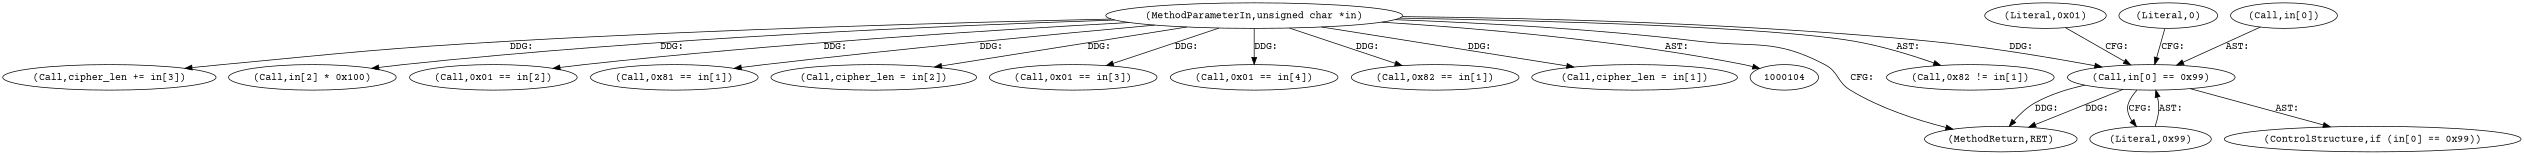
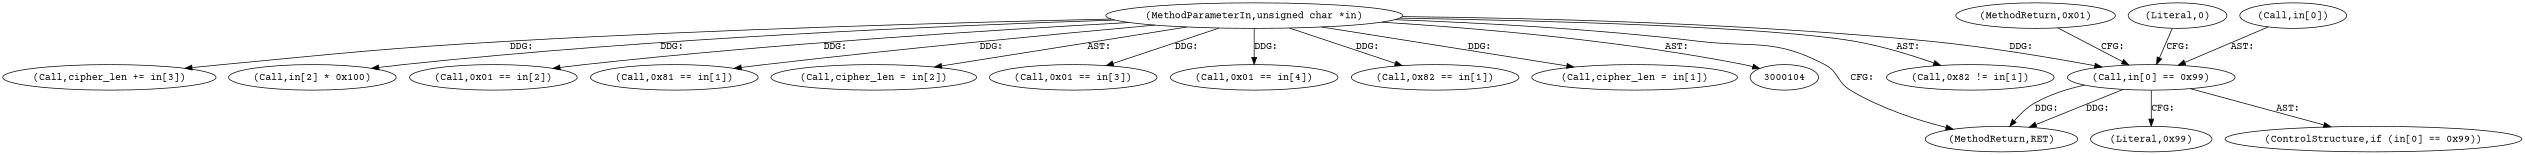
(2045, 16) -> (2036, 16)
(1102, 46) -> (1102, 46)
(1784, 77) -> (1784, 77)
(2159, 112) -> none
